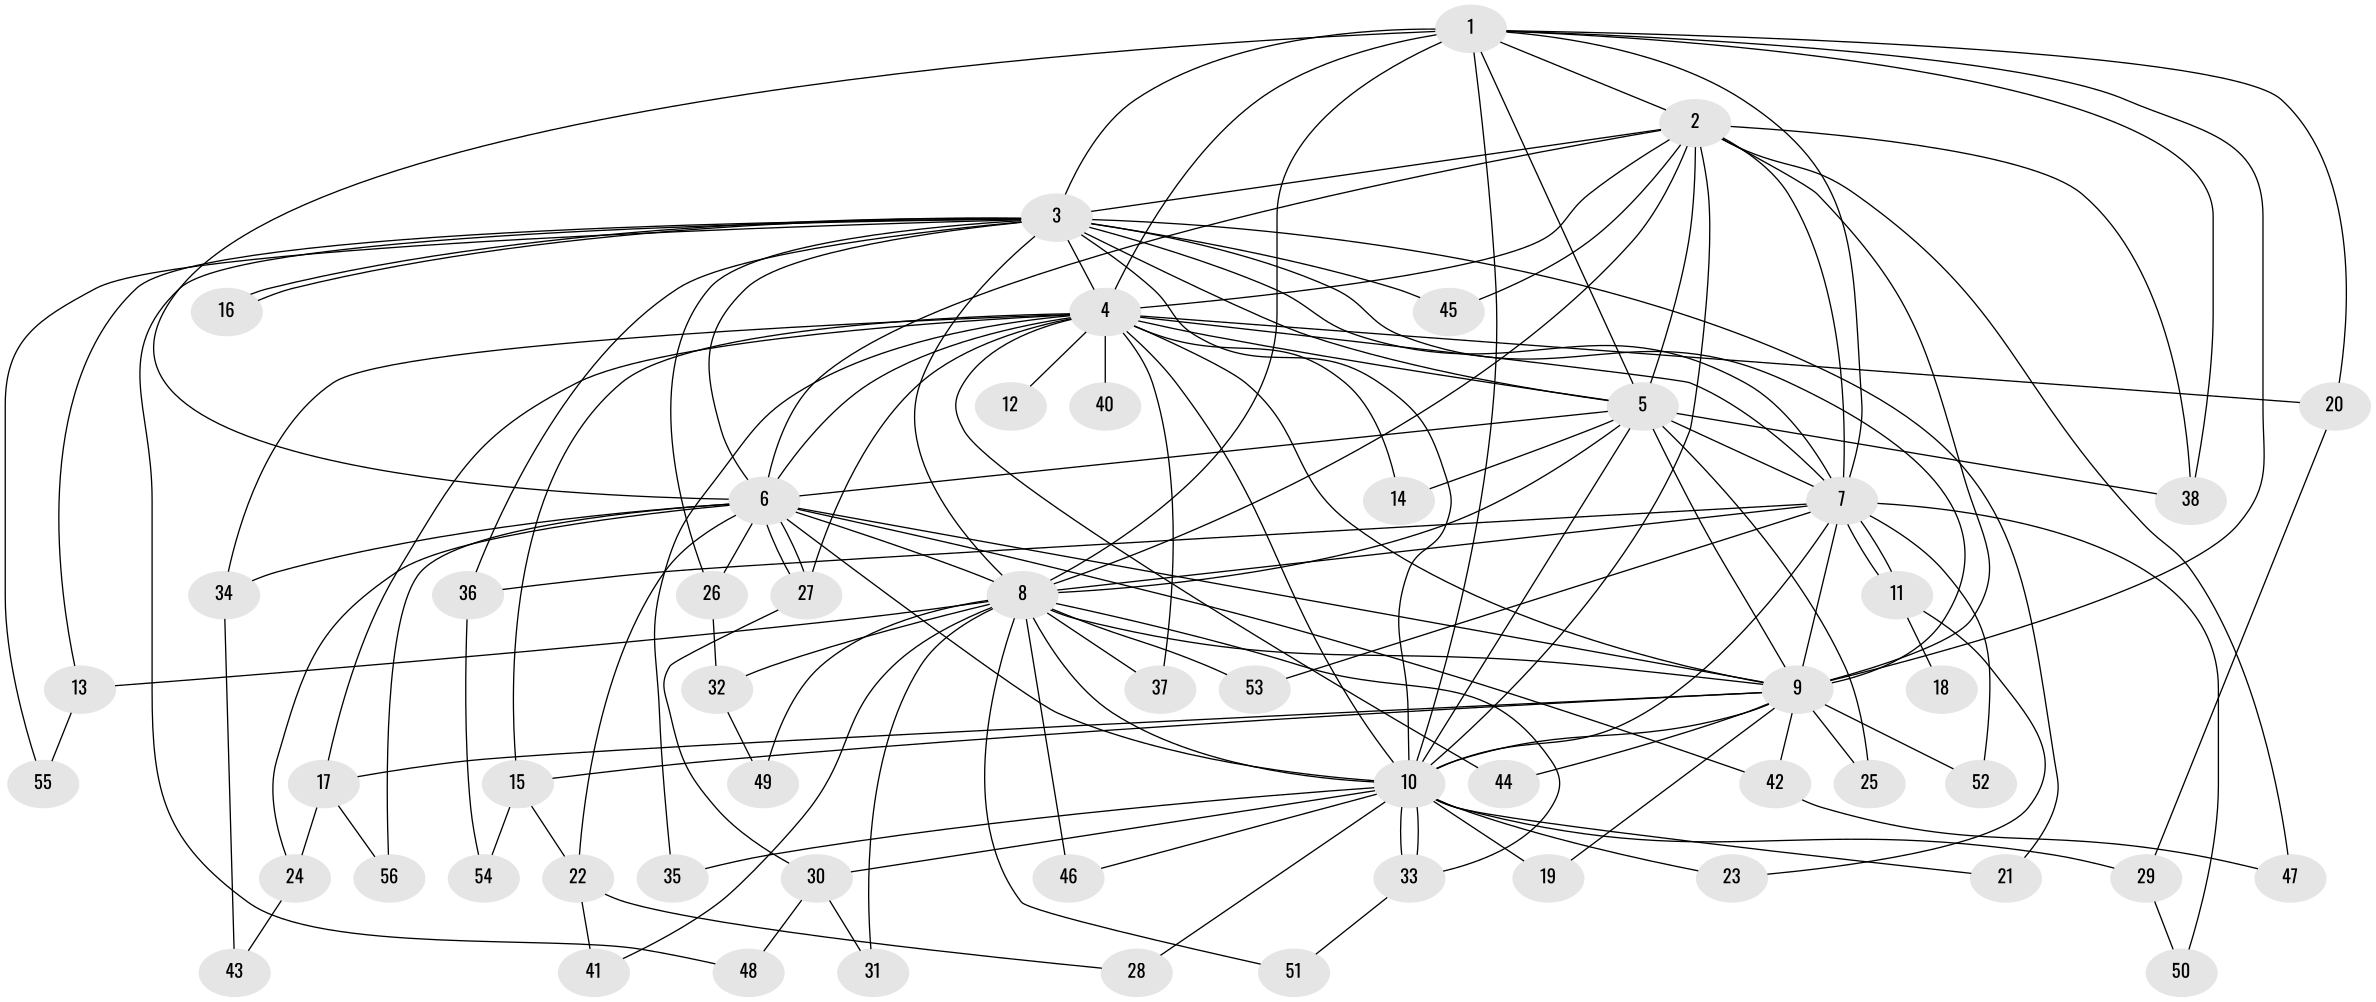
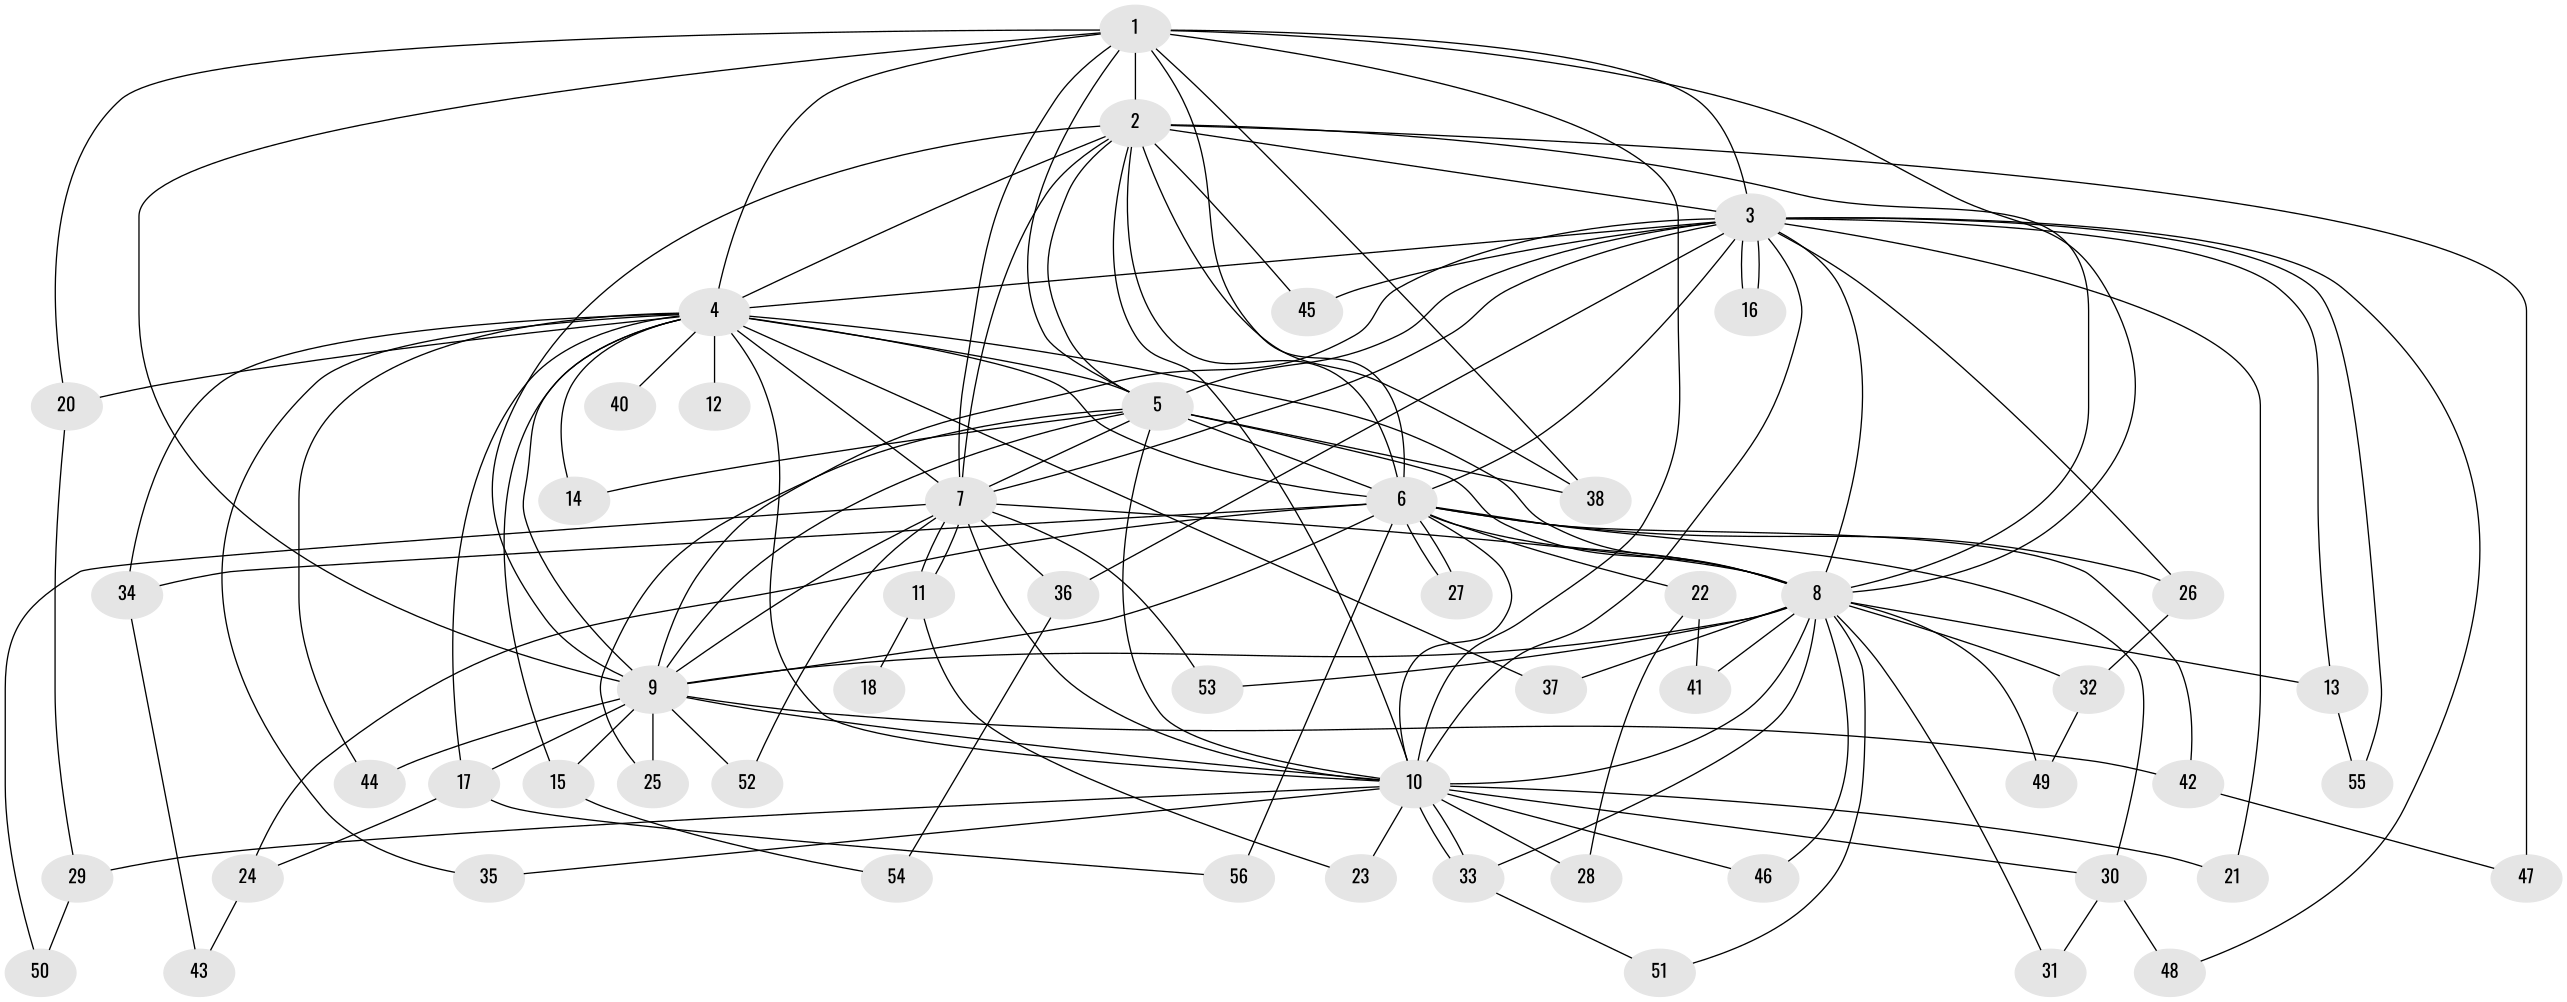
(901, 402) -> (1259, 395)
(673, 727) -> (1892, 567)
(548, 831) -> none
(1548, 878) -> none
